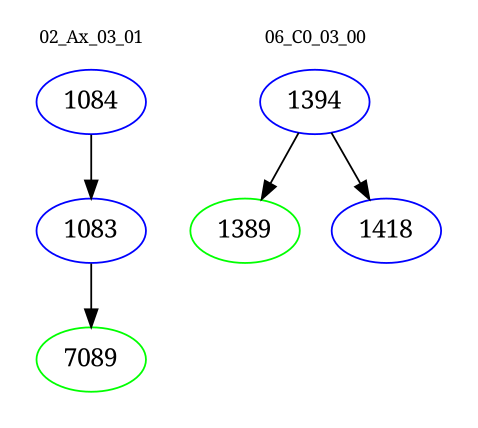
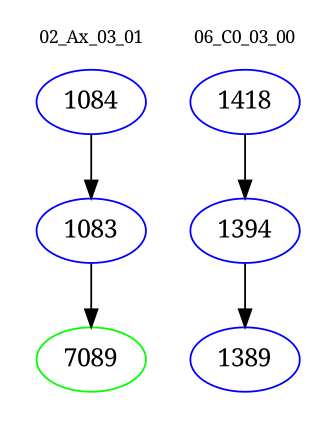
(346, 158) -> (245, 158)
(245, 231) -> (245, 360)
